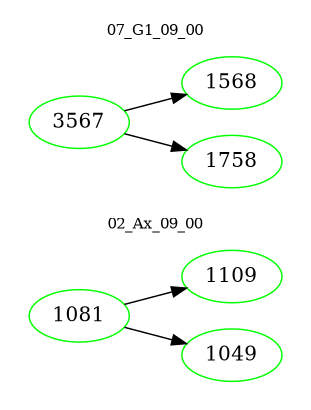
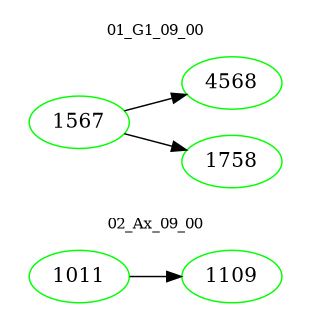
(156, 31) -> (156, 31)
(232, 83) -> (232, 83)
(79, 122) -> (79, 122)
(79, 316) -> (79, 277)
(232, 355) -> none
